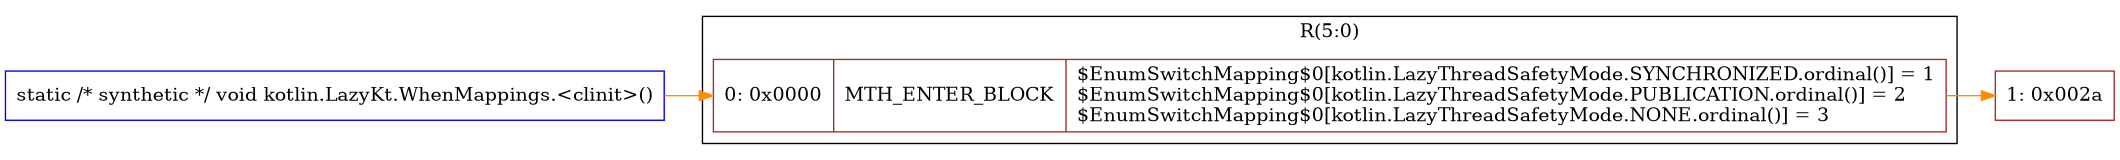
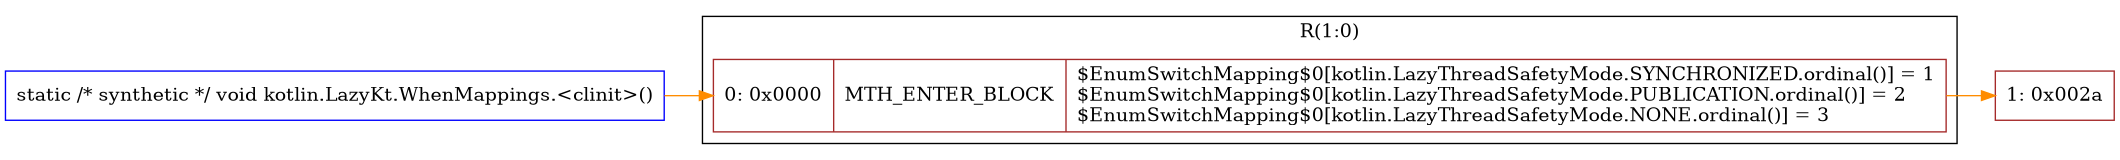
(1330, 32) -> (1330, 32)
